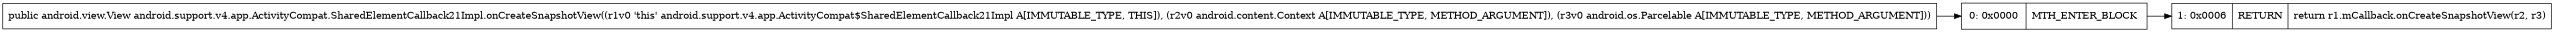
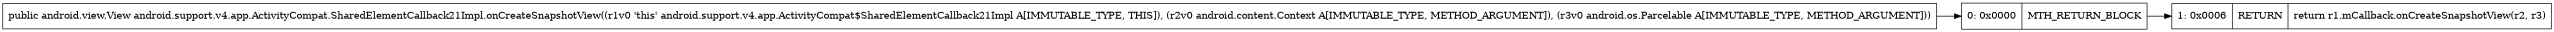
(2084, 16) -> (2084, 16)
